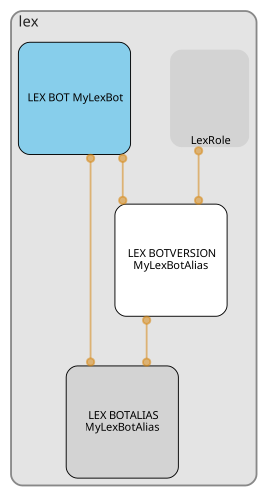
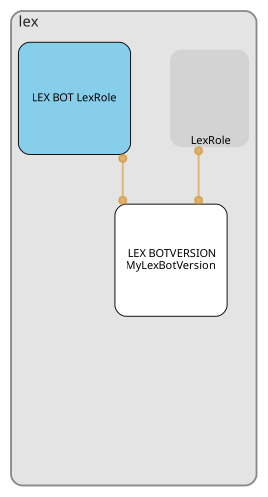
(74, 98) -> (74, 98)
(171, 260) -> (171, 260)
(122, 422) -> none
